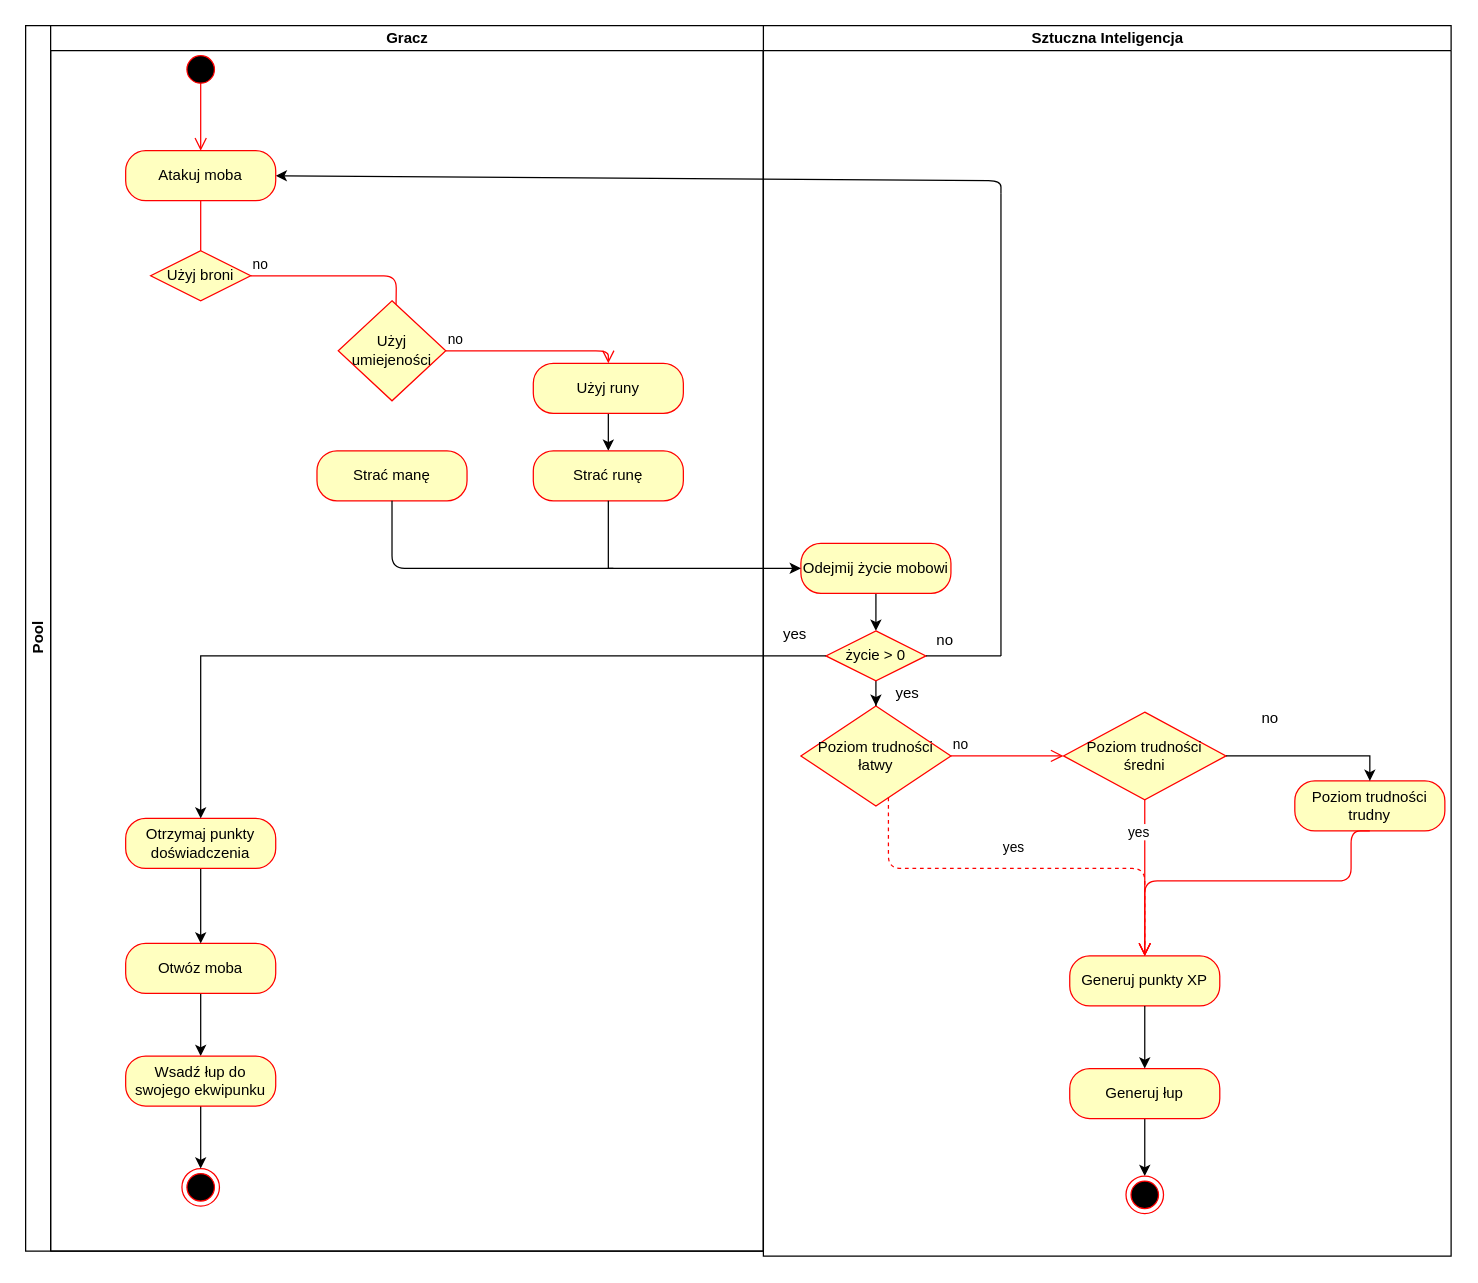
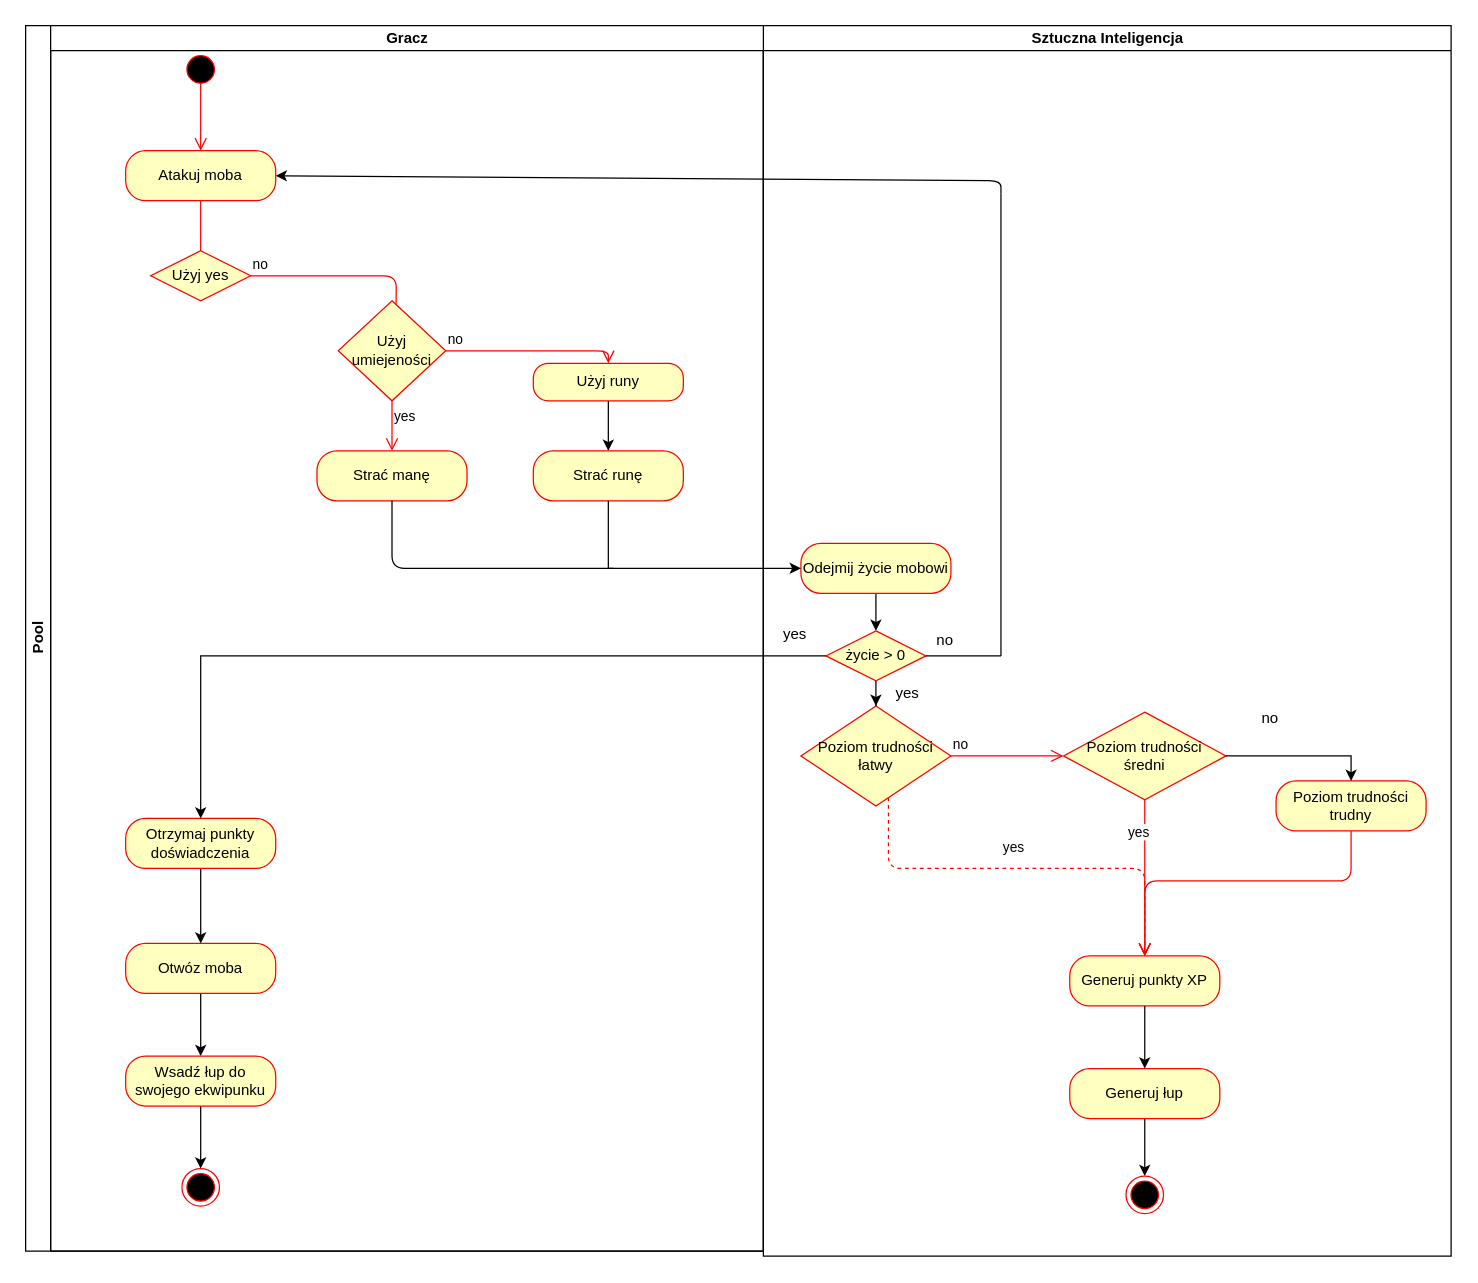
(201, 276) -> (201, 276)
(608, 388) -> (608, 382)
none -> (392, 424)
(1369, 806) -> (1351, 806)
